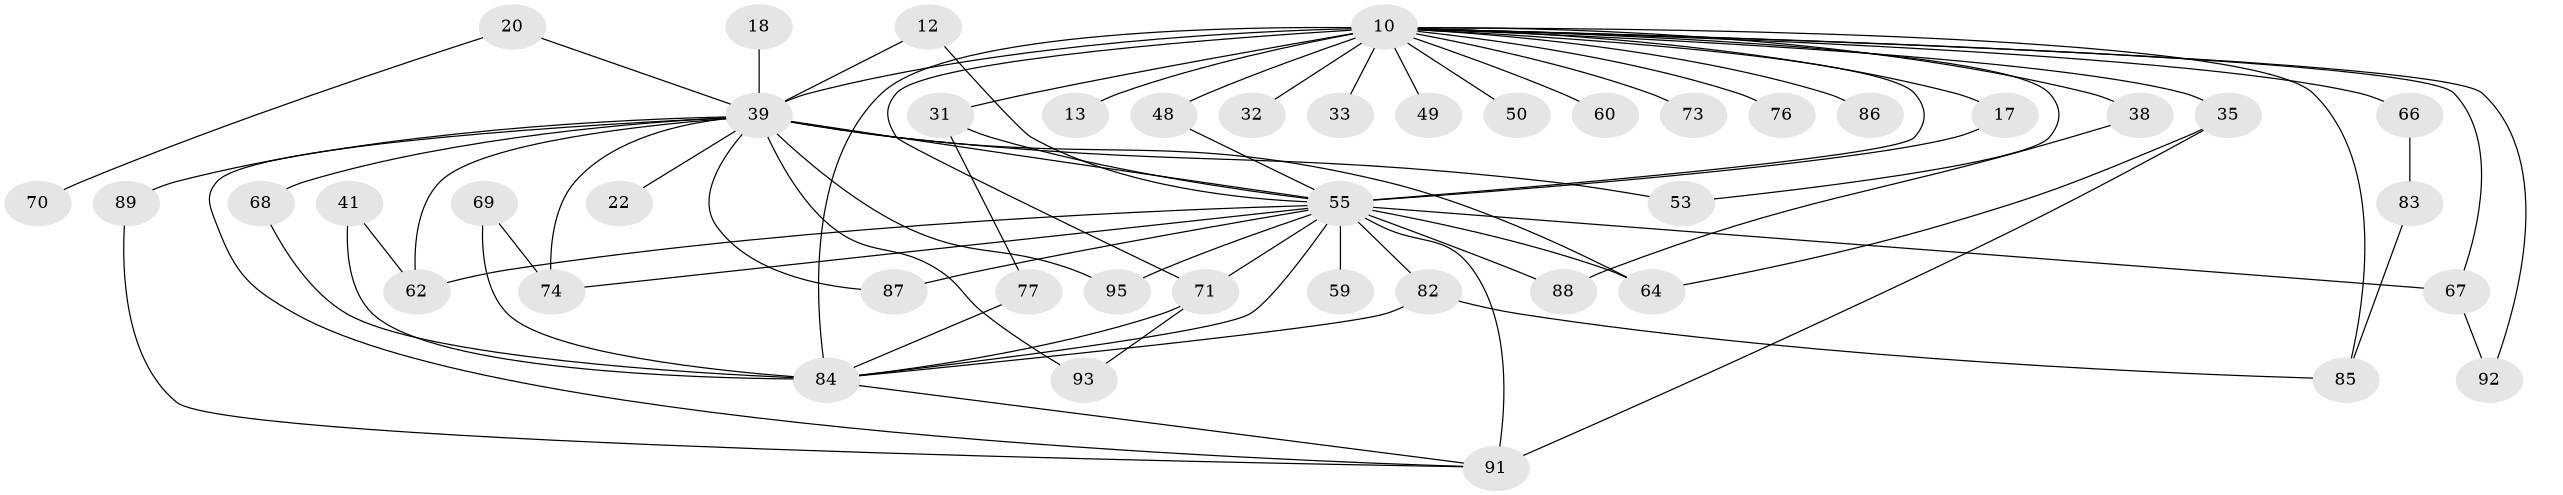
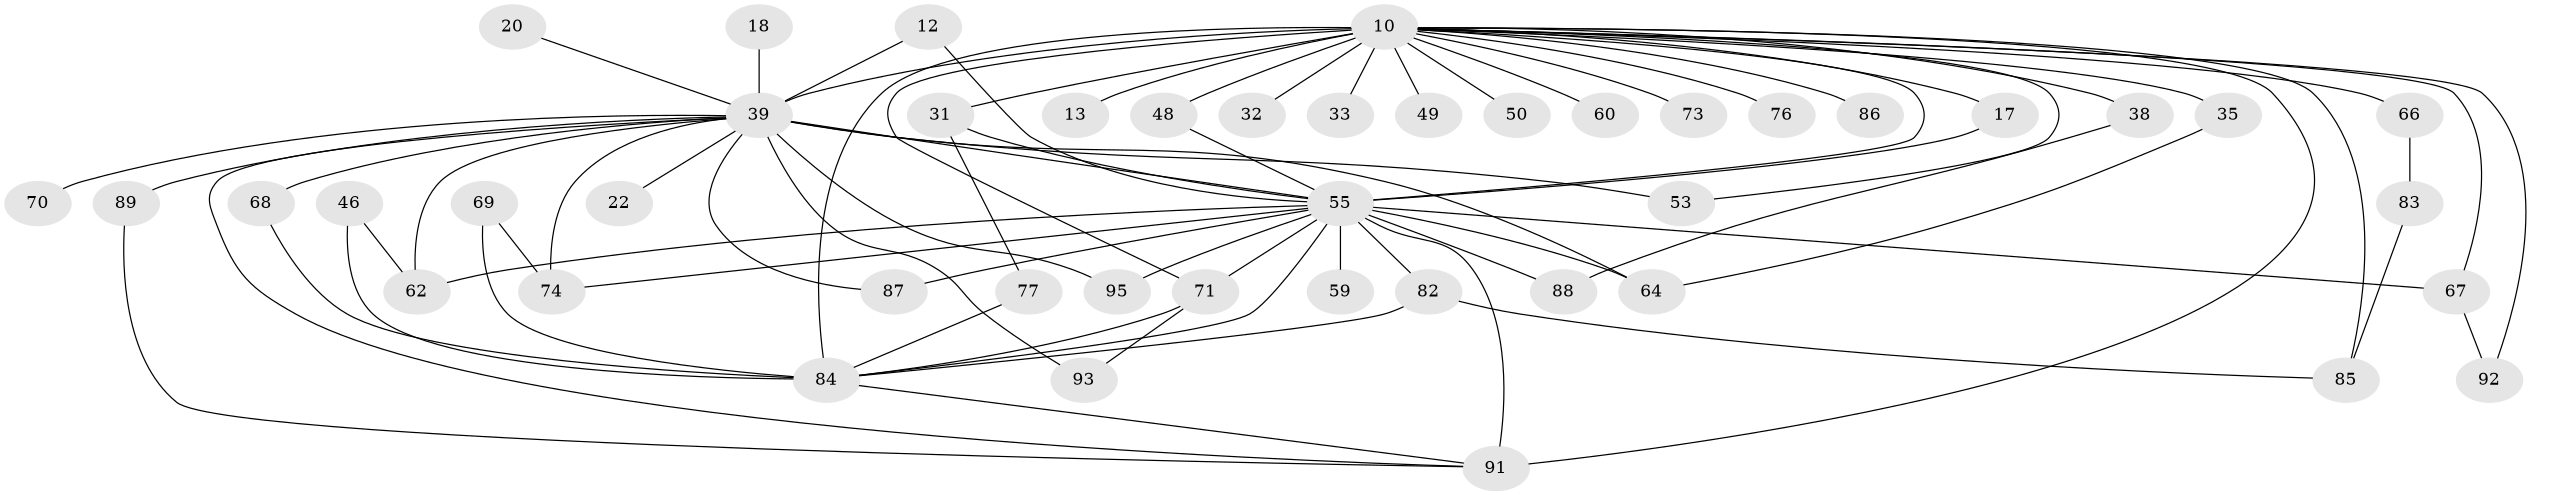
(272, 109) -> (392, 129)
(350, 204) -> (350, 204)
(1867, 300) -> (2295, 141)
